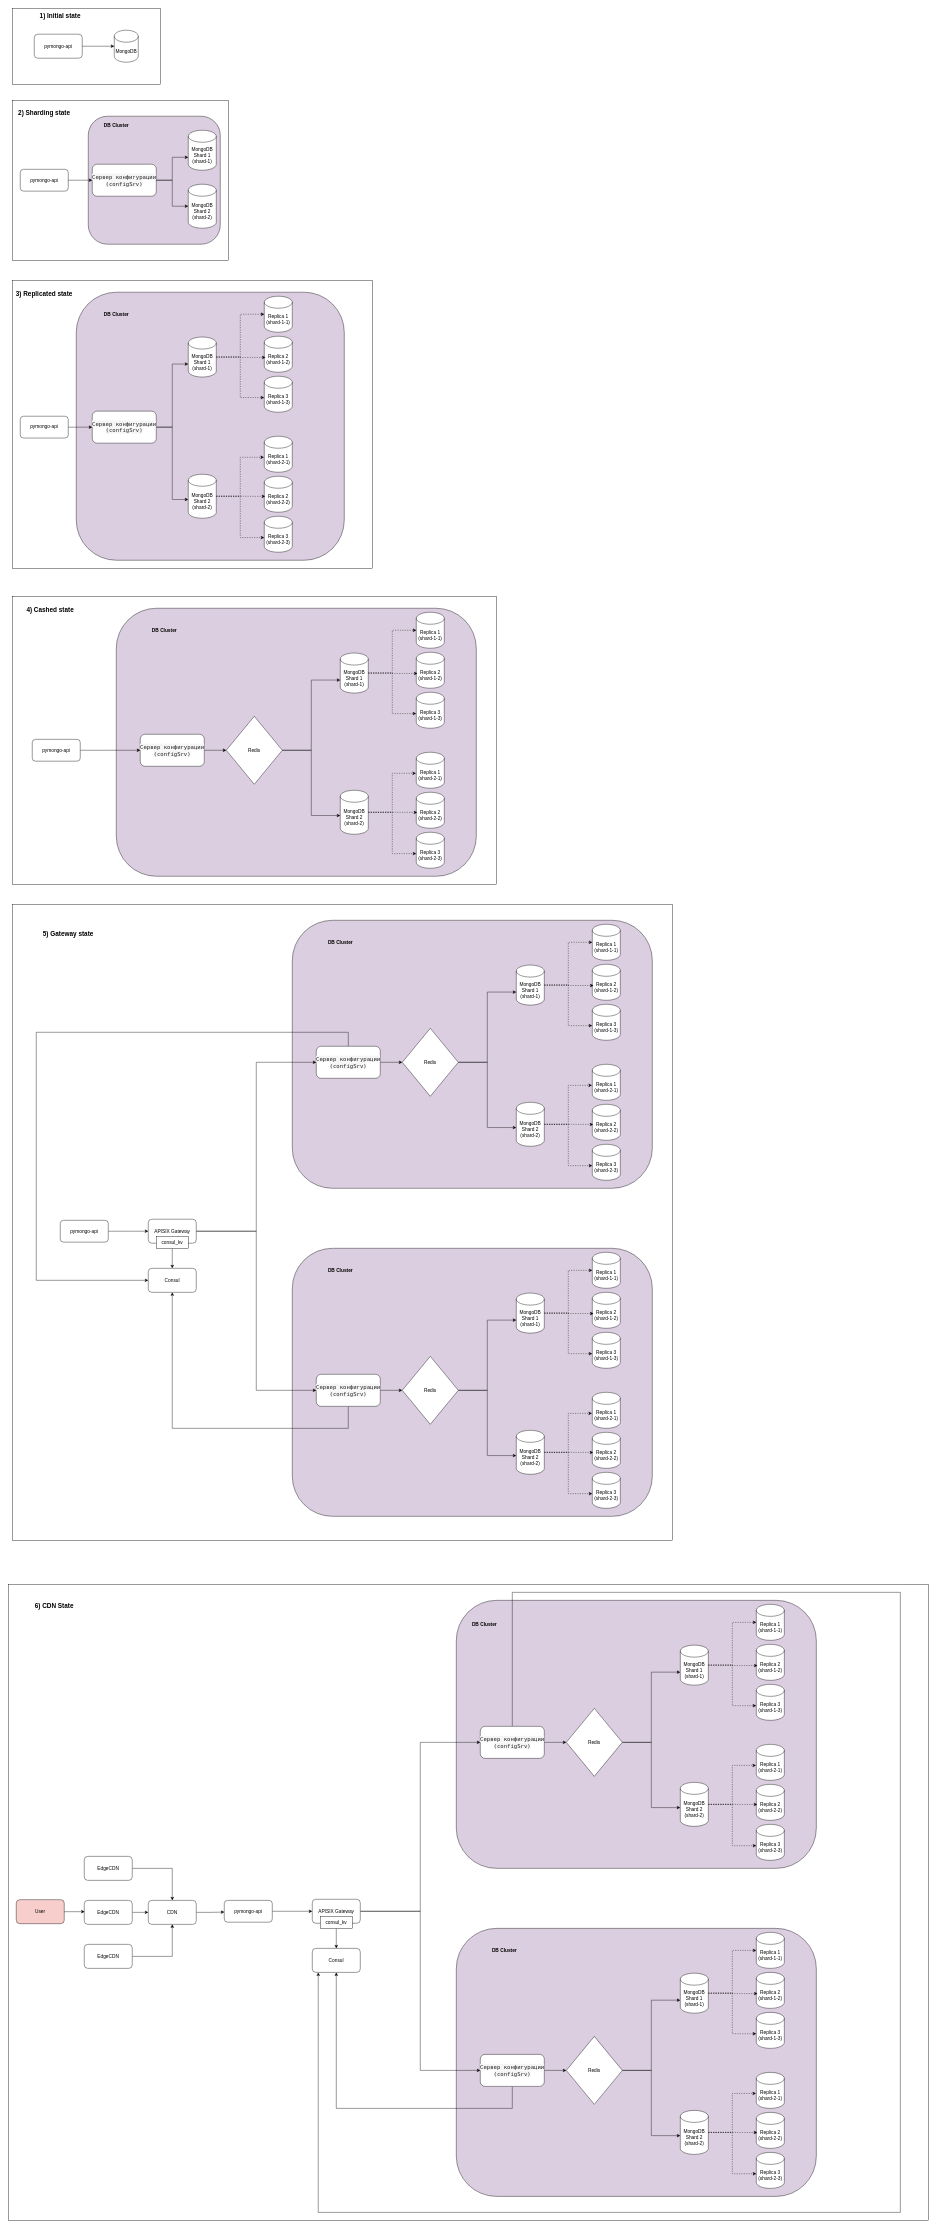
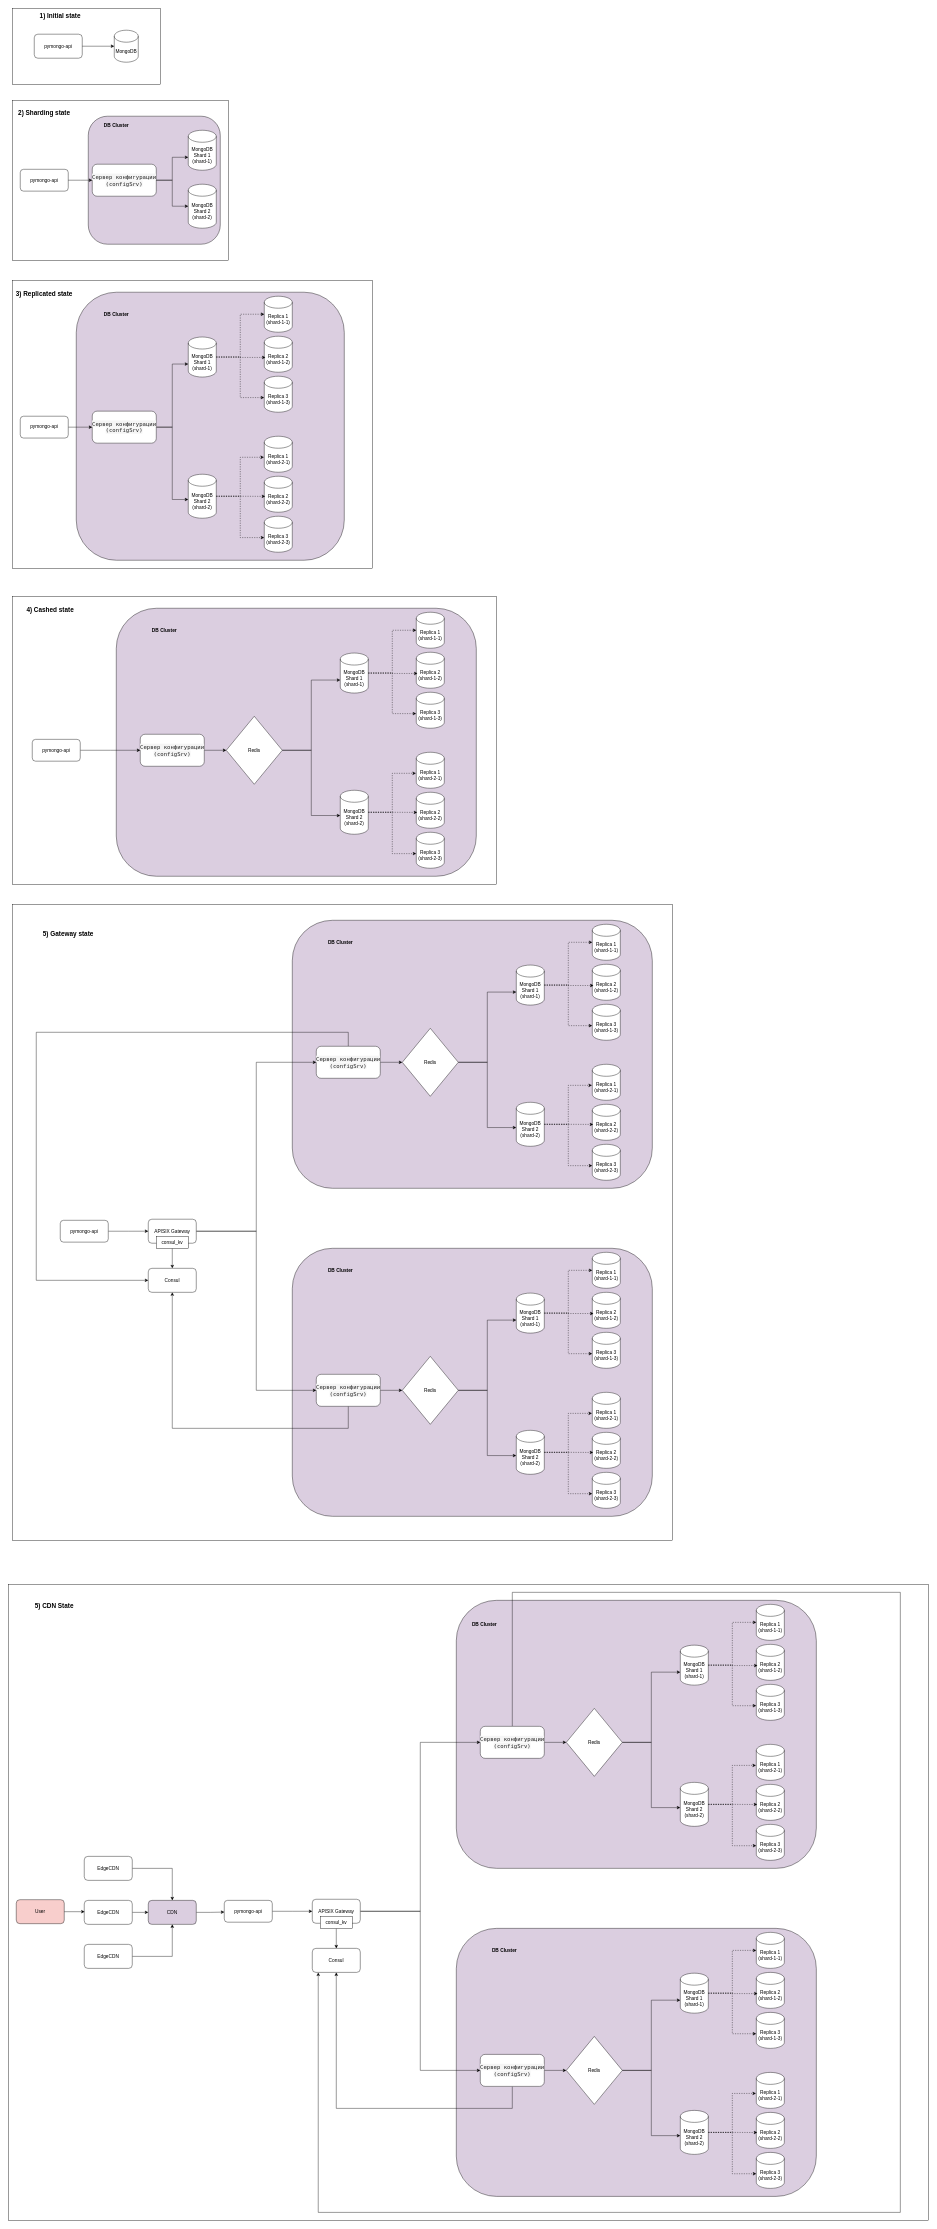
(54, 1606) -> (54, 1606)
(172, 1912) -> (172, 1912)
